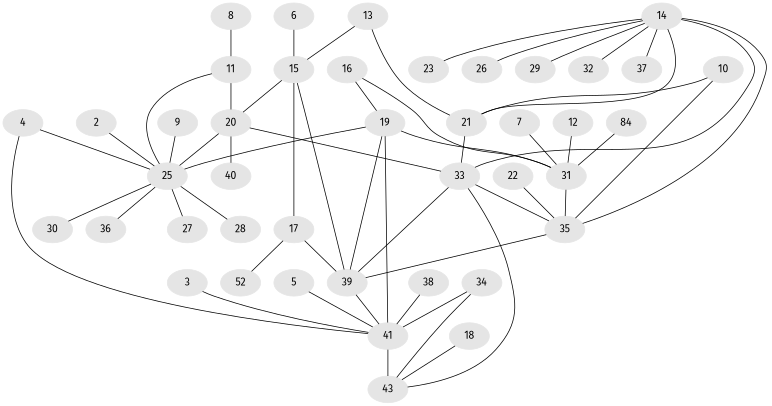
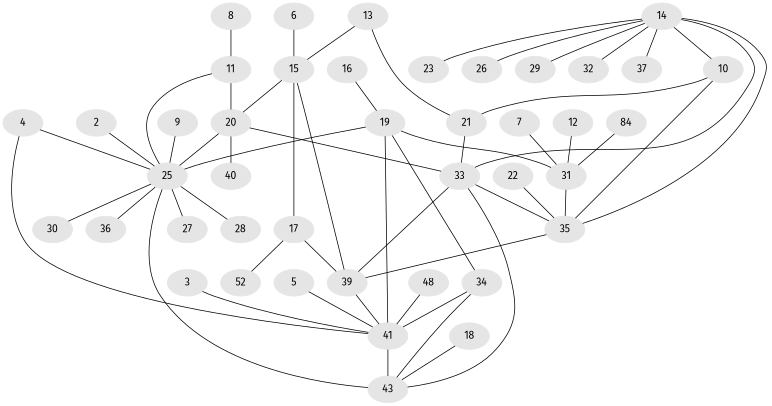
(605, 102) -> (693, 43)
(443, 138) -> none
(366, 203) -> (436, 206)
(429, 283) -> (429, 283)
none -> (205, 338)
